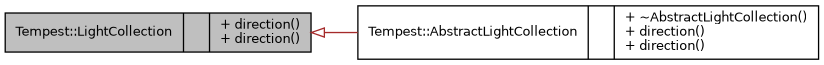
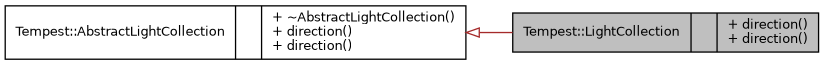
(341, 33) -> (496, 33)
